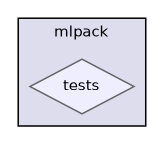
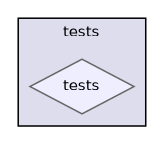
(82, 33) -> (82, 33)
